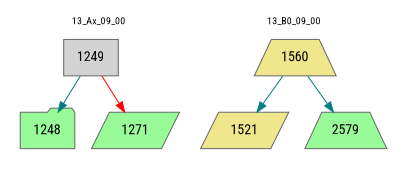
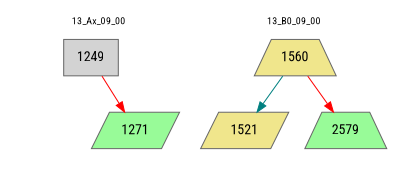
(318, 90) -> (318, 90)
(48, 130) -> none
